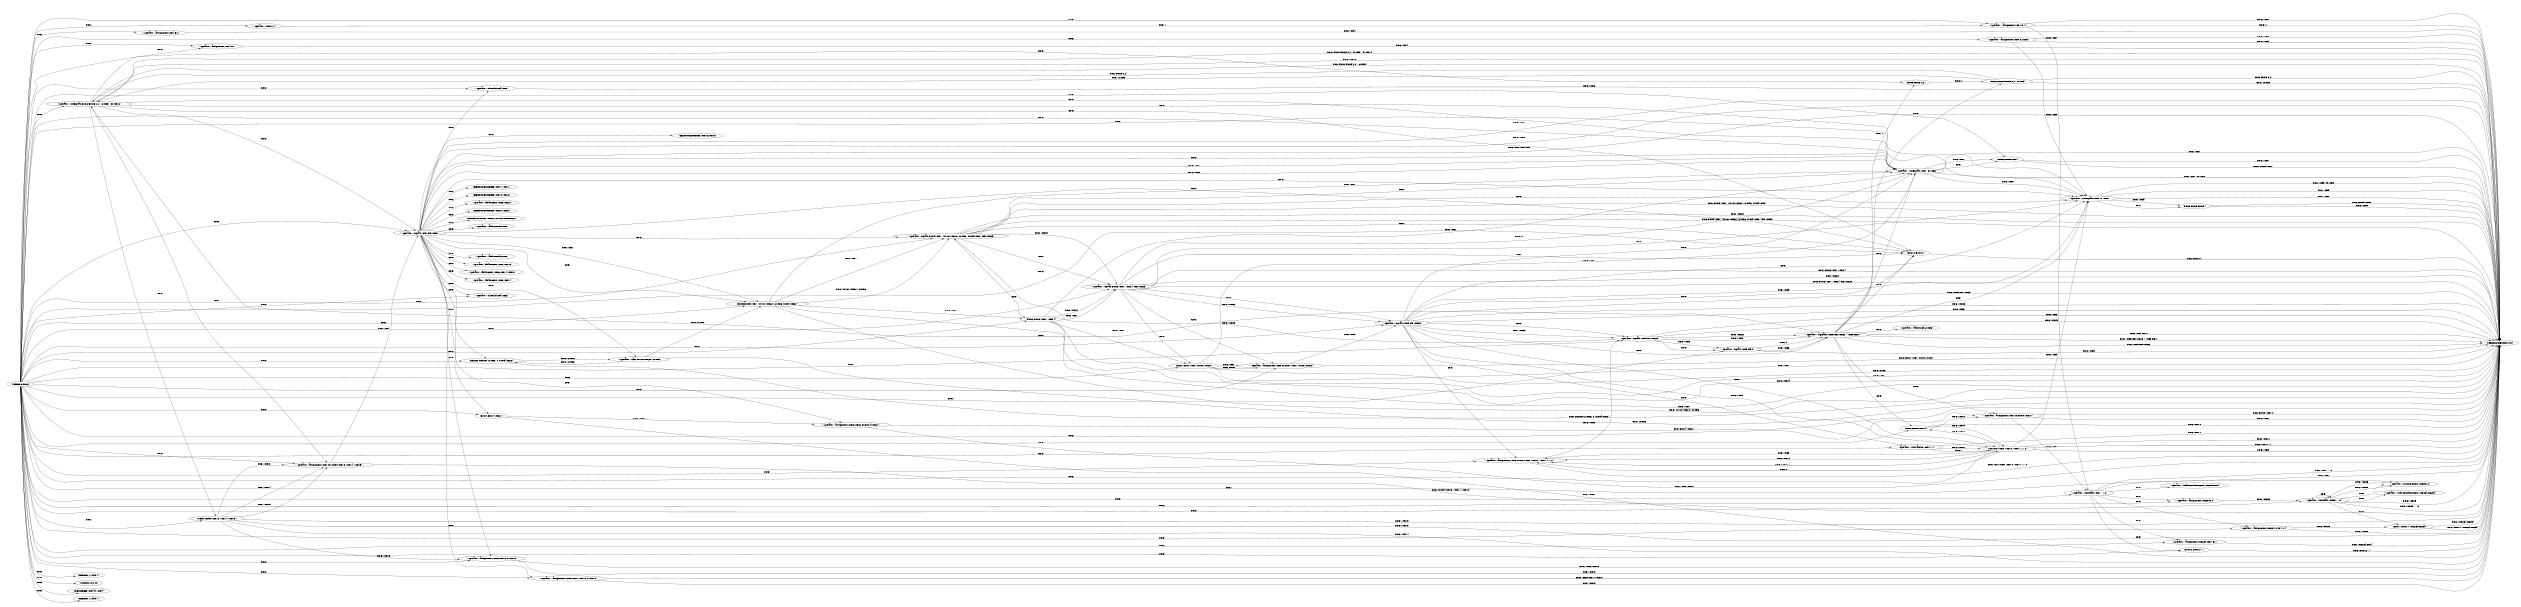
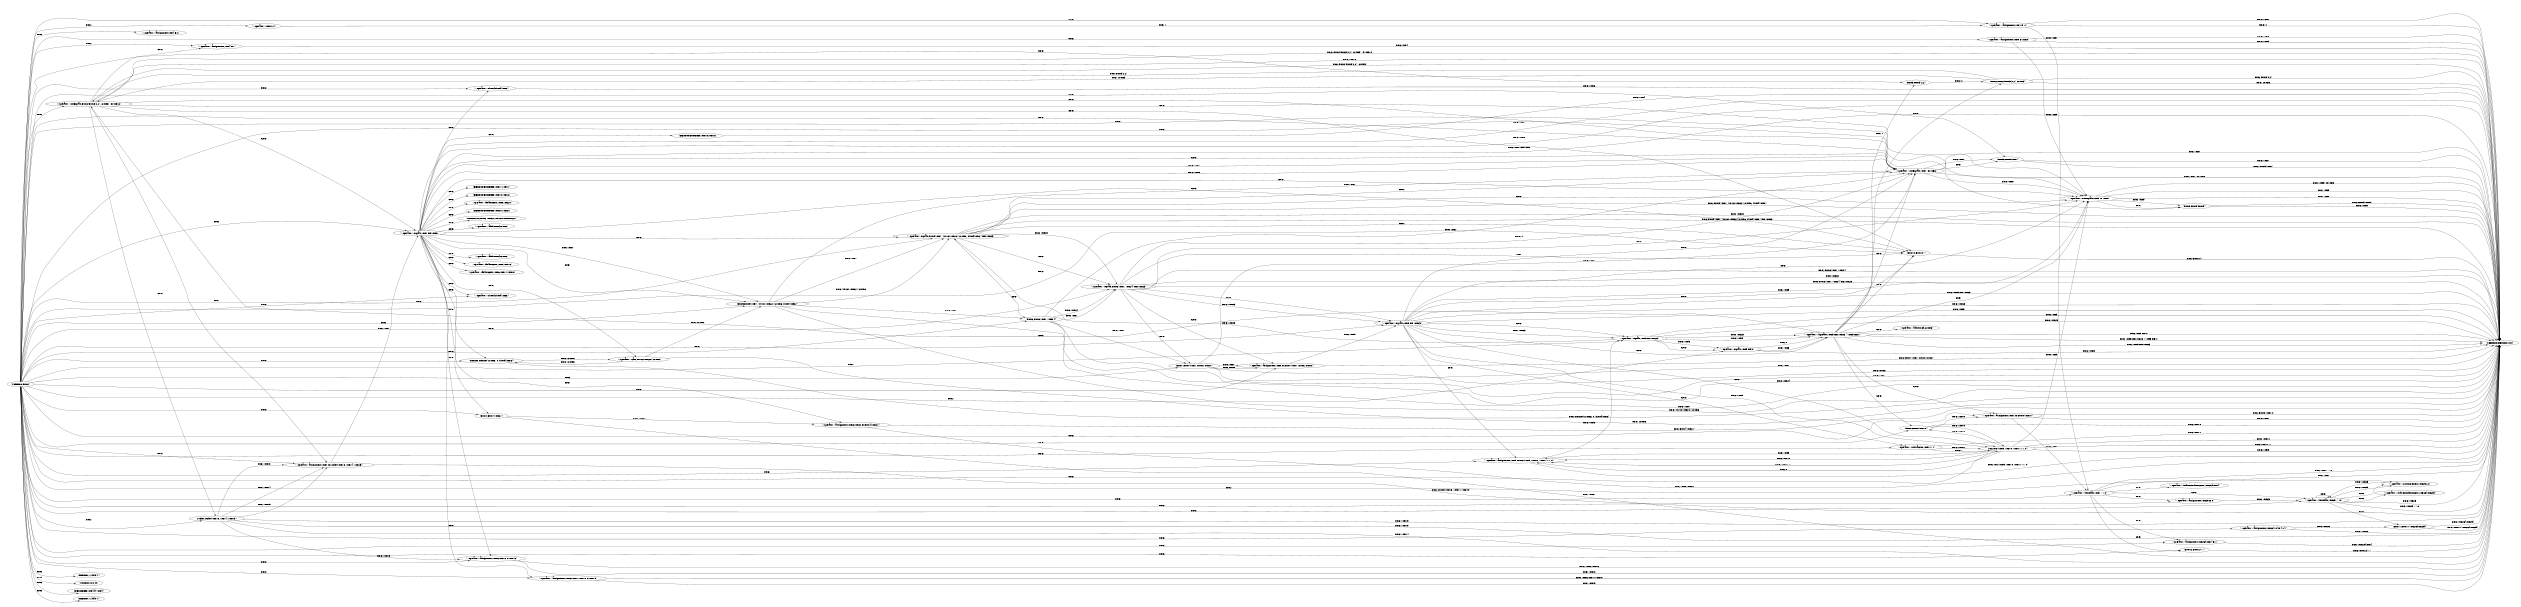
(1486, 32) -> (1722, 96)
none -> (1050, 130)
(492, 280) -> none
(2174, 514) -> (2209, 494)
